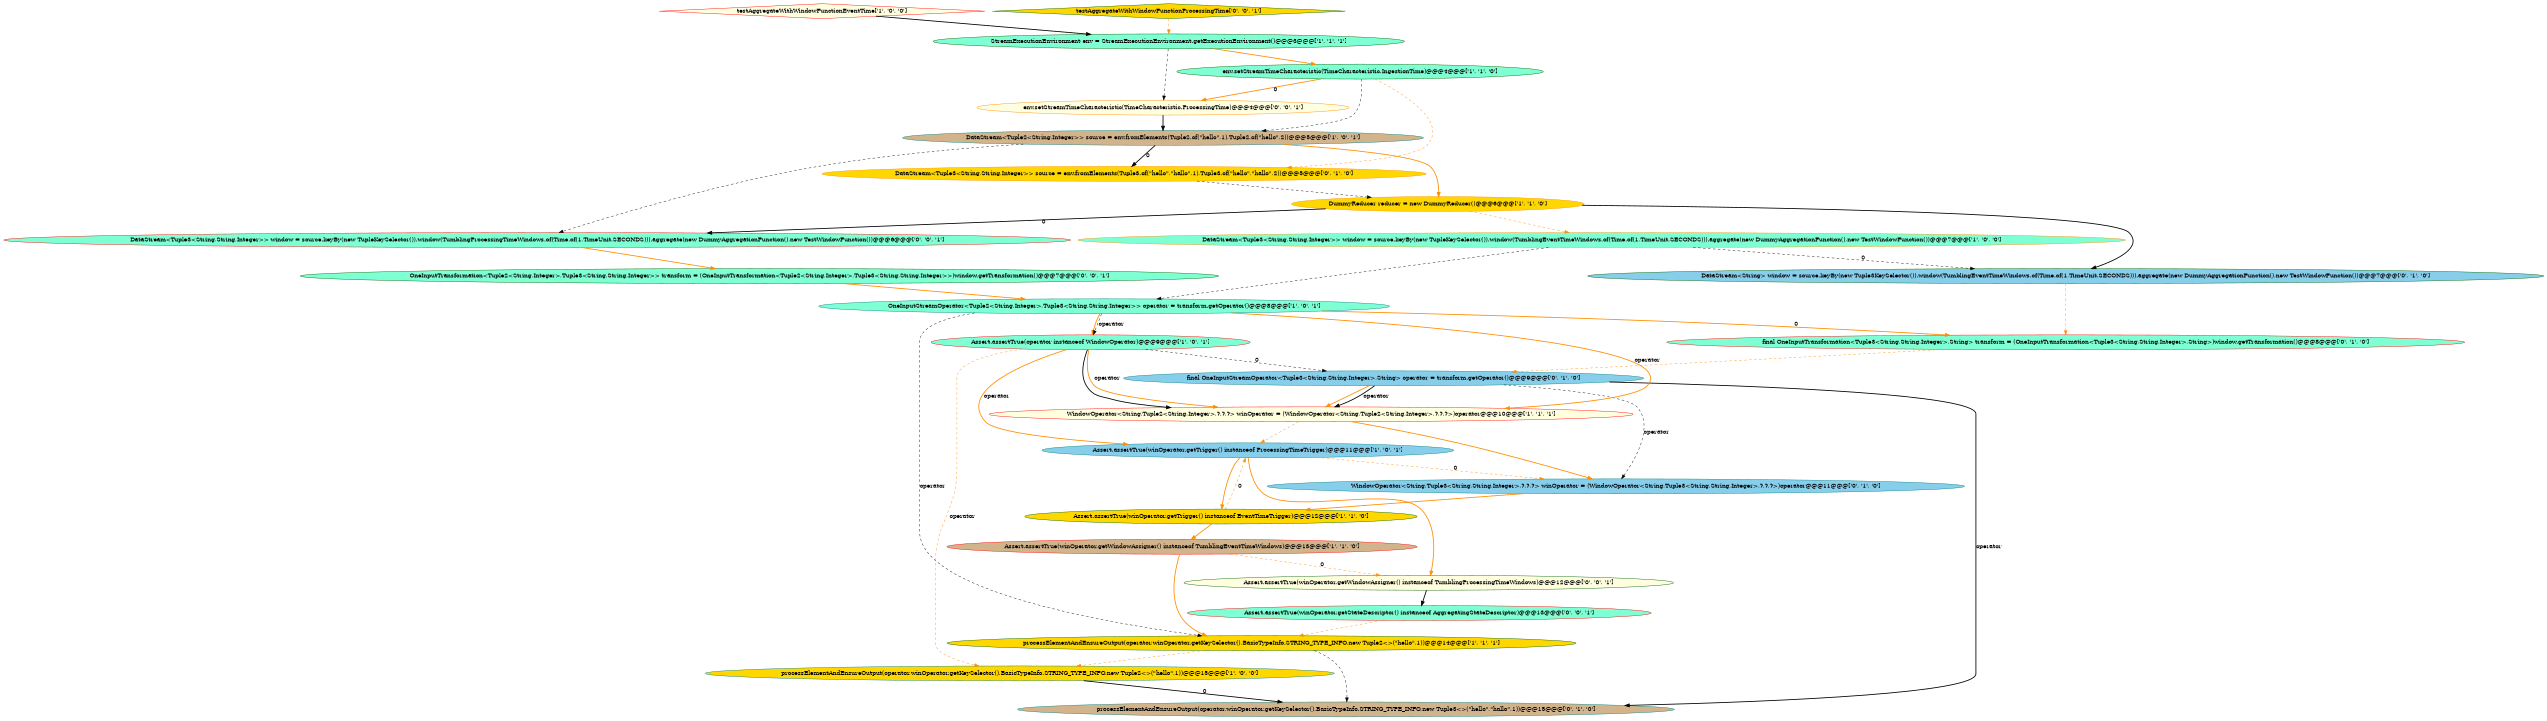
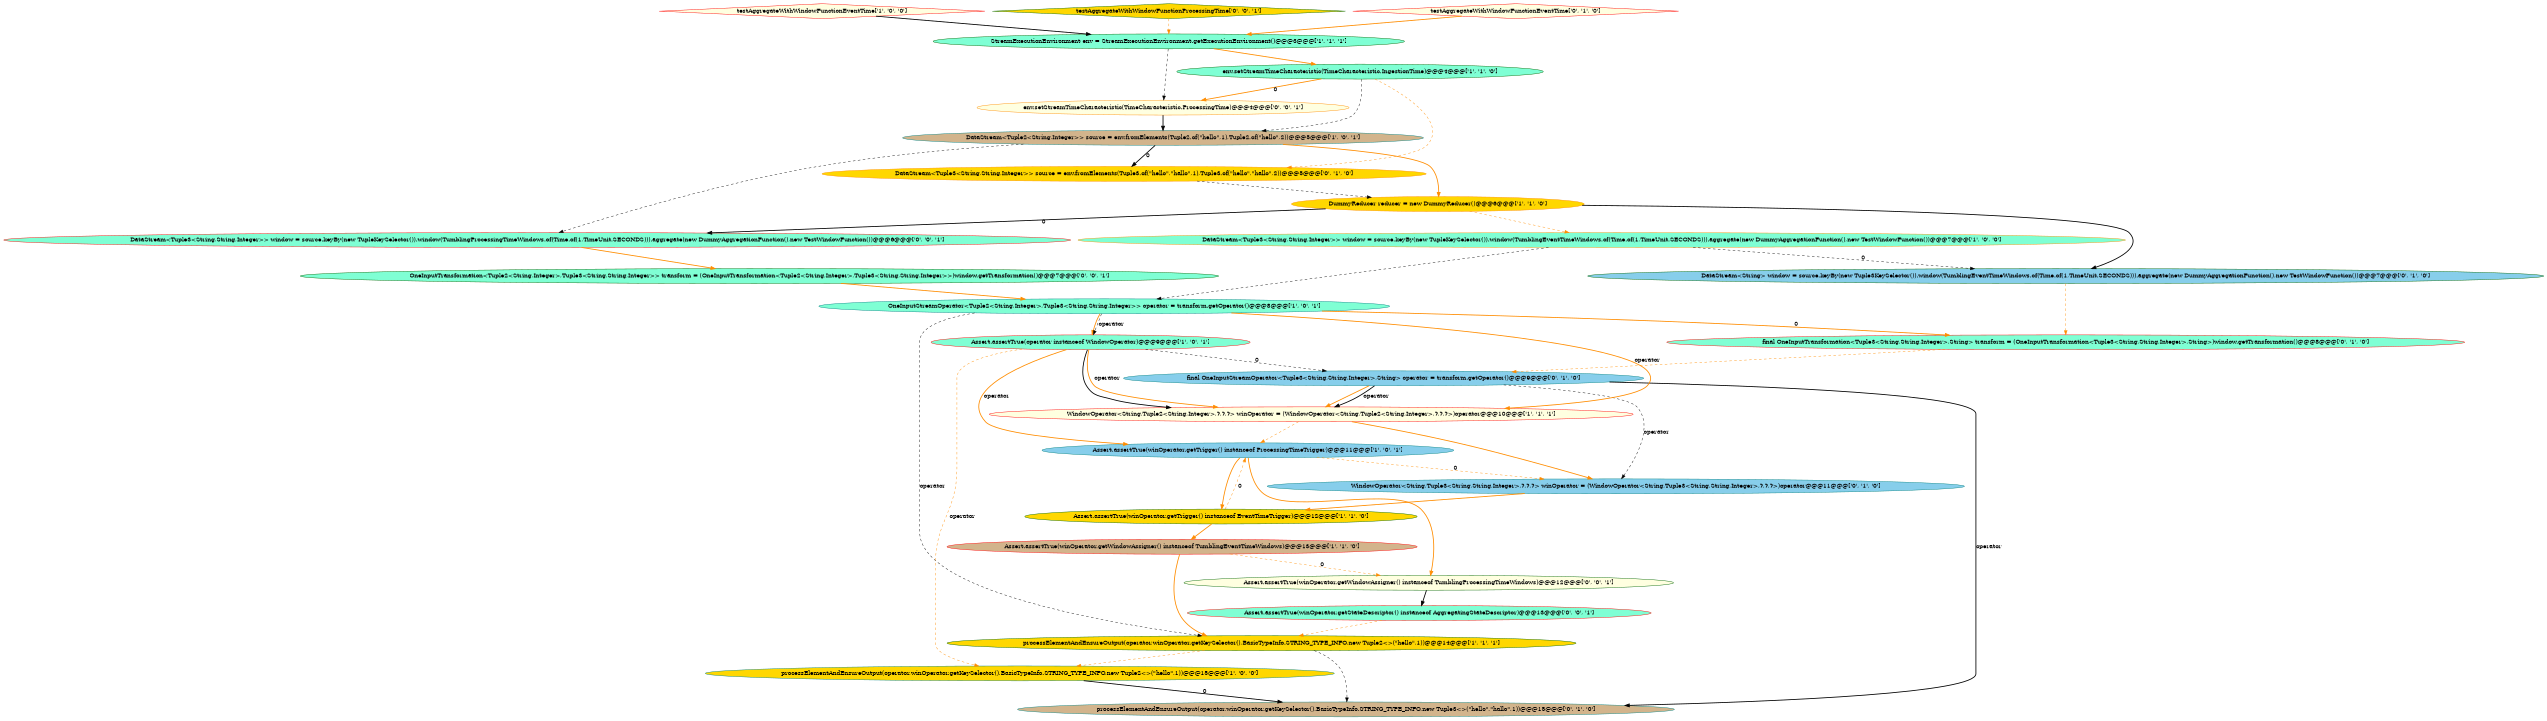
none -> (1516, 11)
